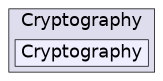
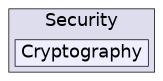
(82, 21) -> (82, 21)
